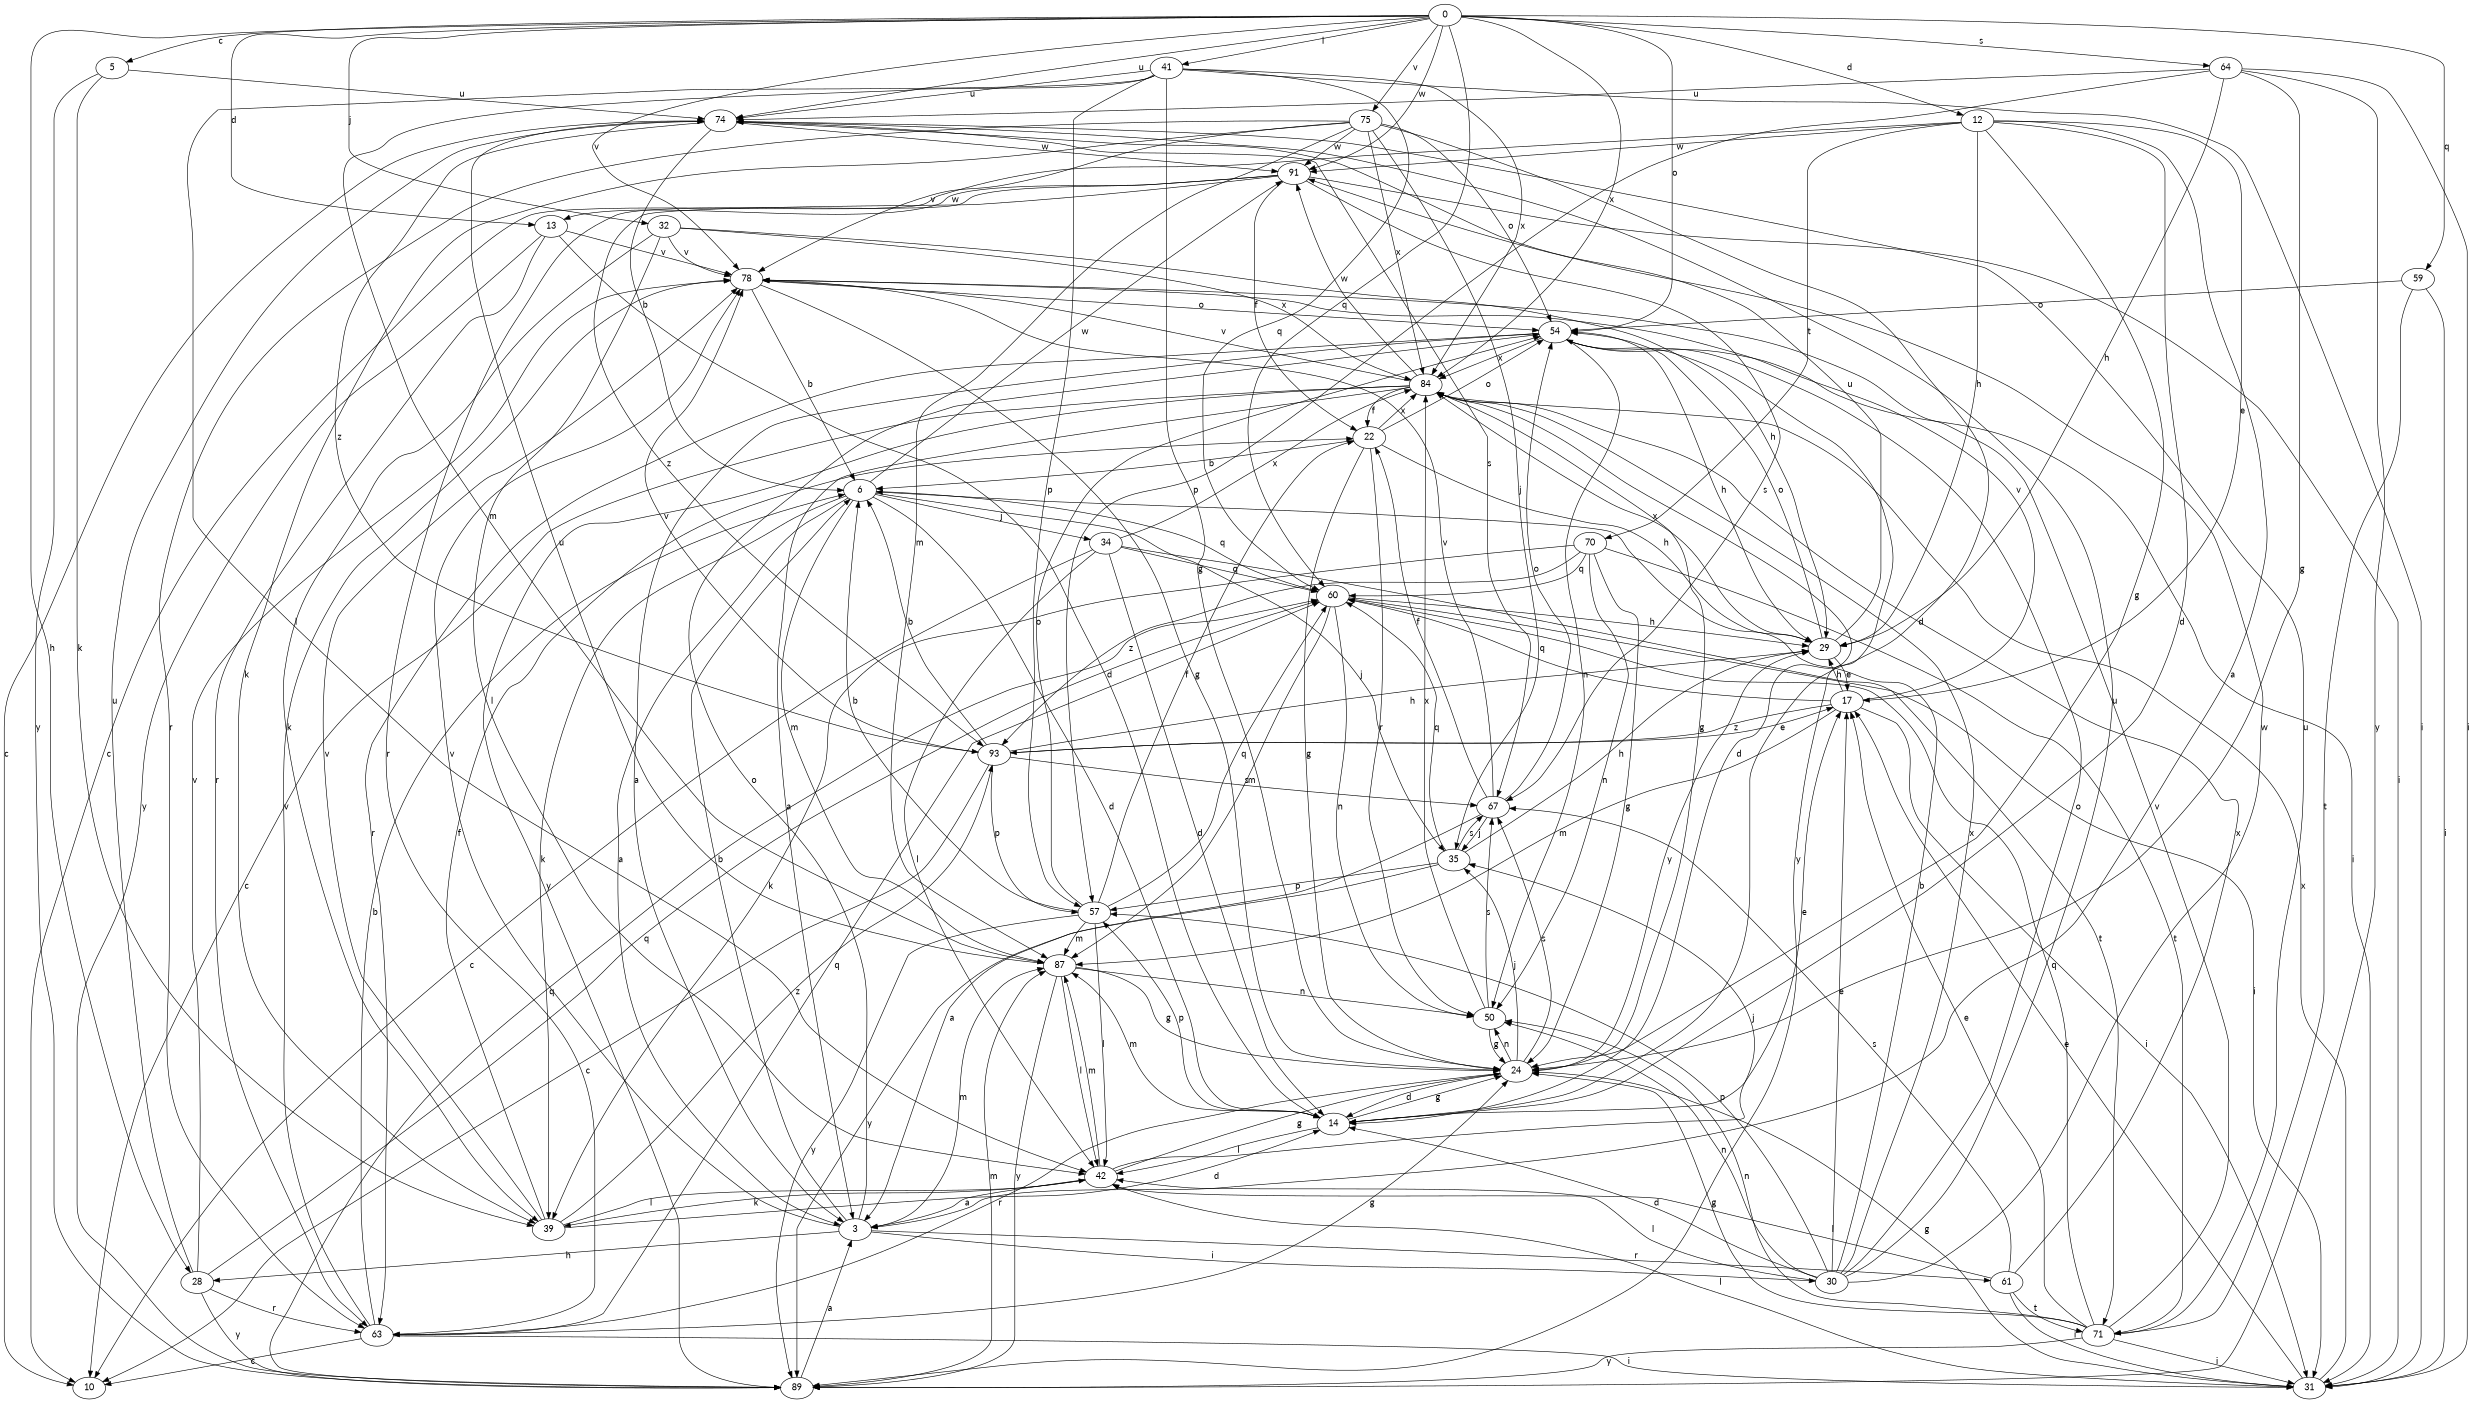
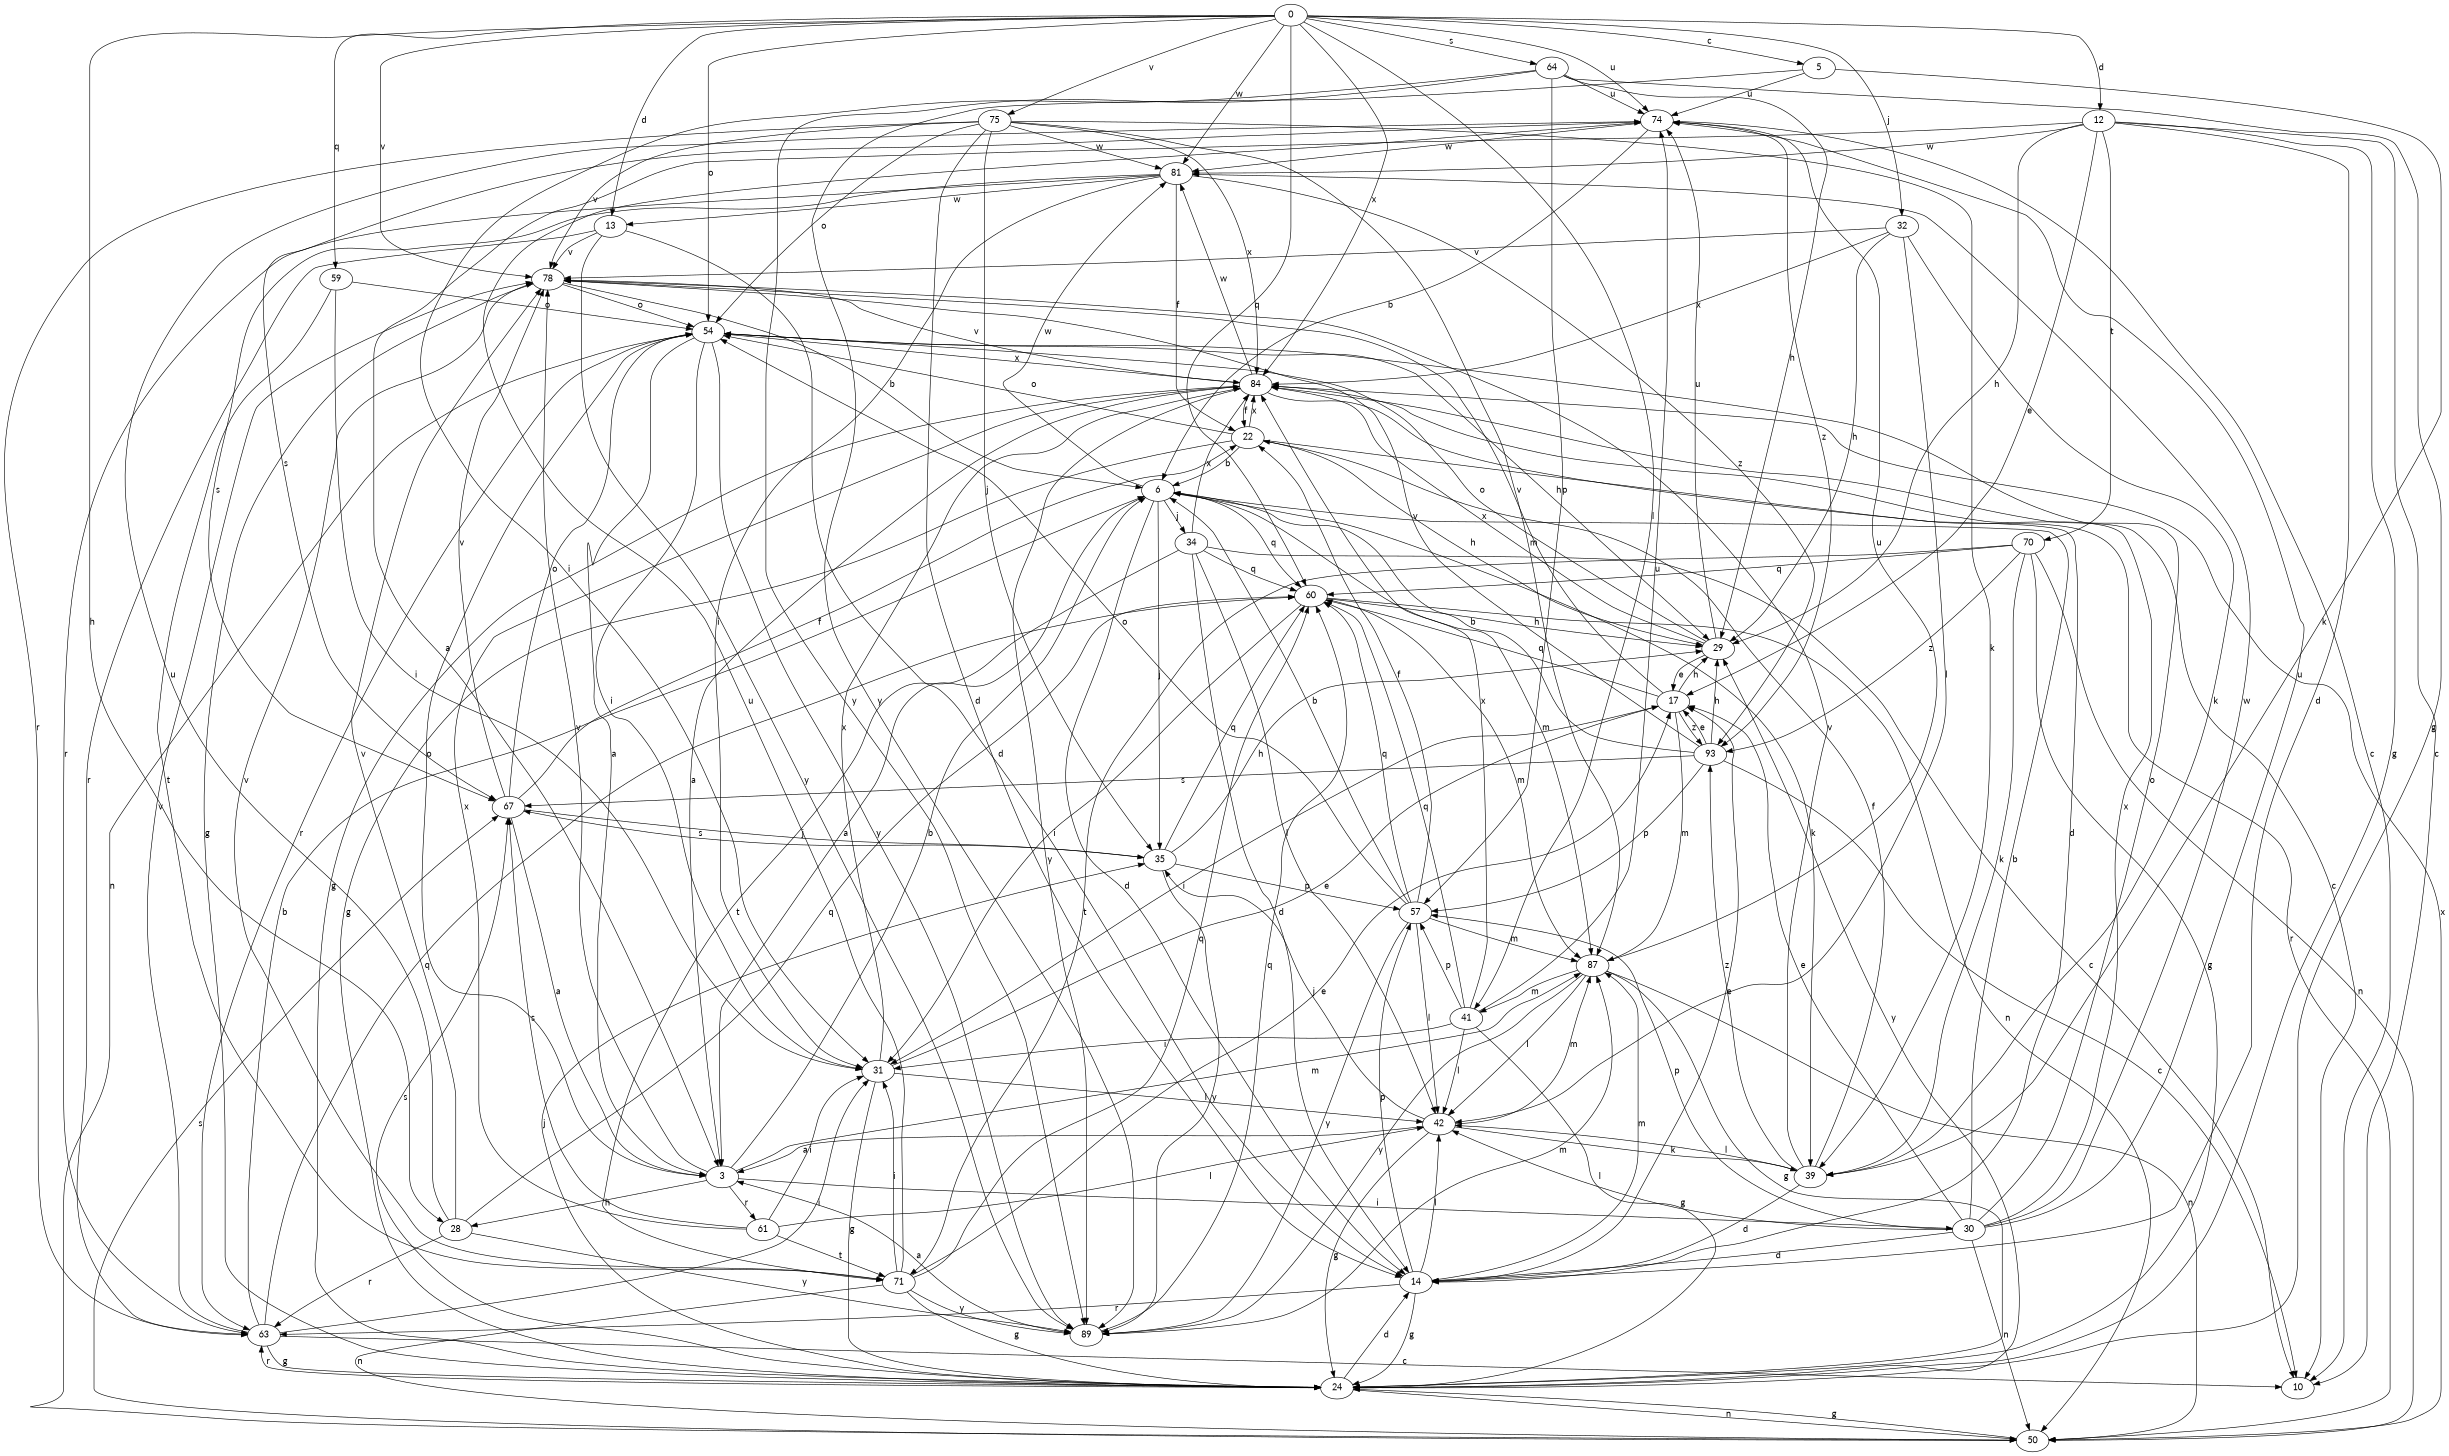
(1294, 174) -> (1176, 174)
(378, 308) -> (1530, 988)
none -> (843, 1319)
